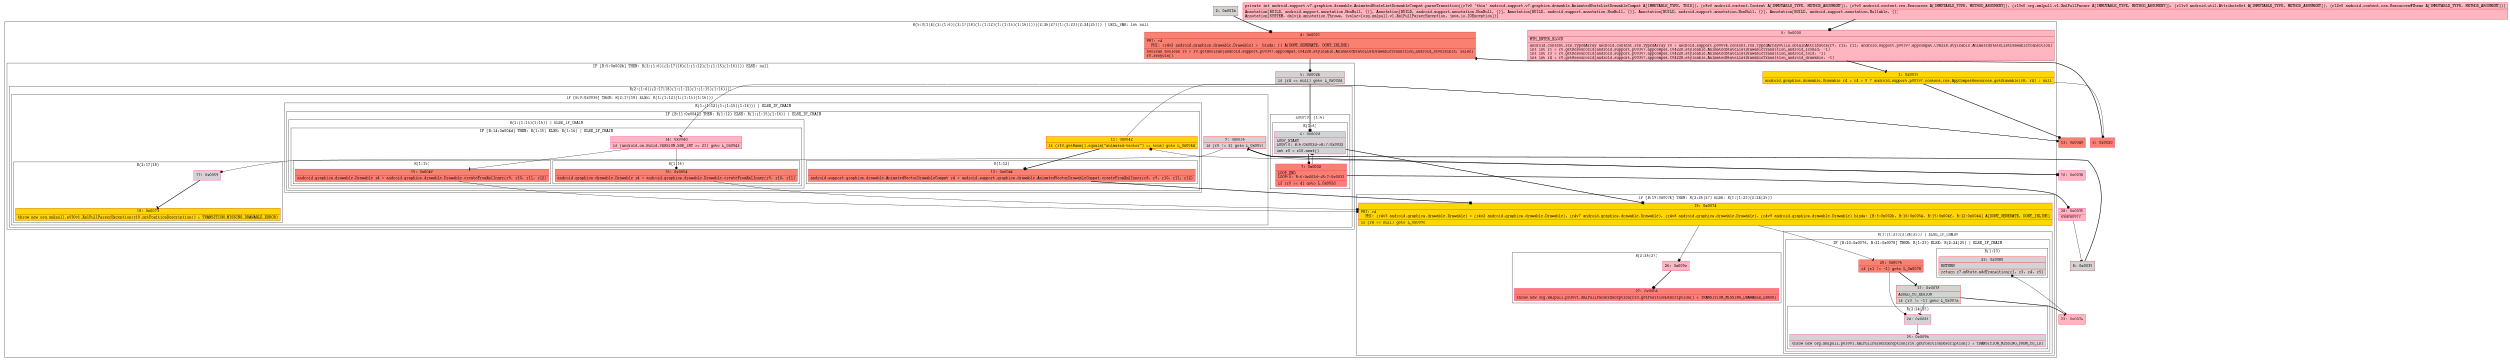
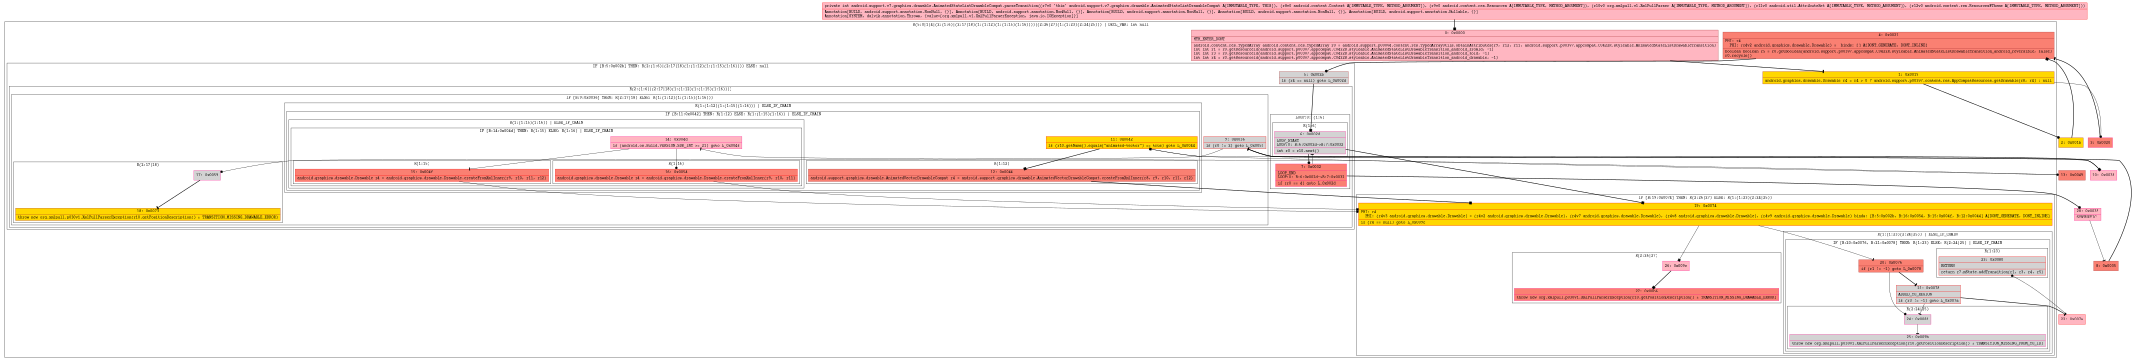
(1226, 11) -> (2071, 143)
(1546, 39) -> (1209, 39)
(1991, 110) -> (1990, 110)
(2083, 266) -> (2106, 266)
